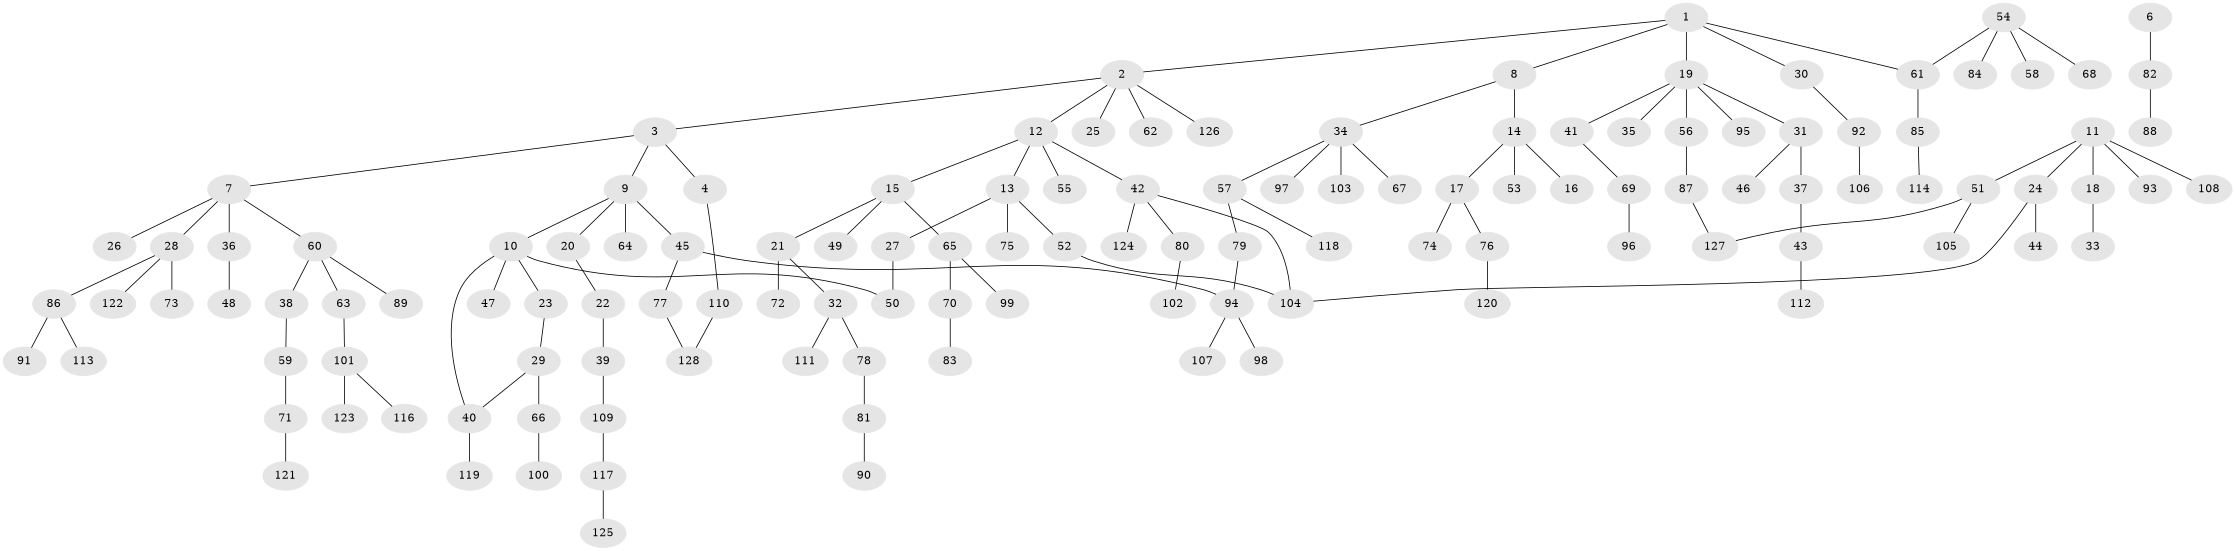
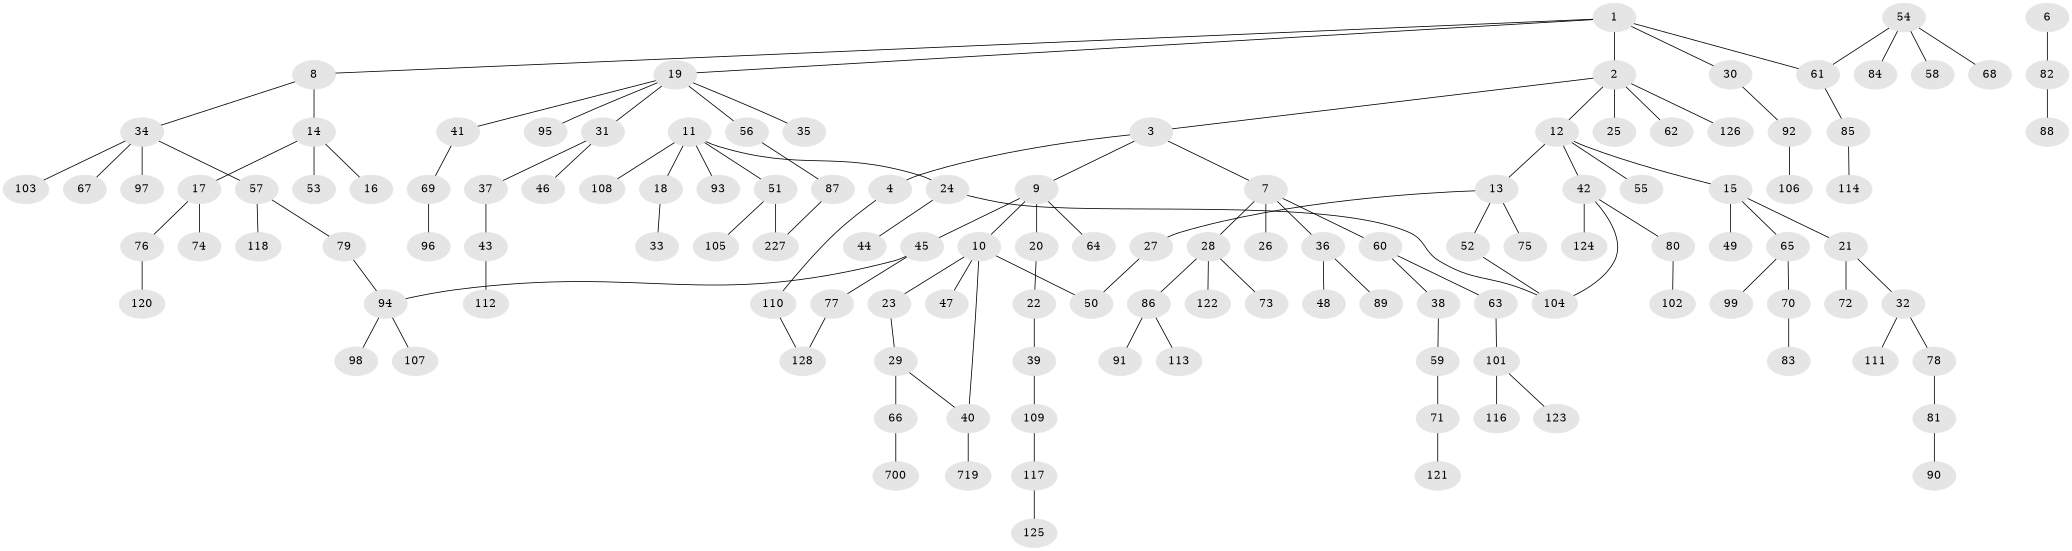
(1715, 247) -> (776, 247)
(358, 275) -> (1352, 275)
(470, 476) -> (968, 476)
(539, 476) -> (896, 476)
